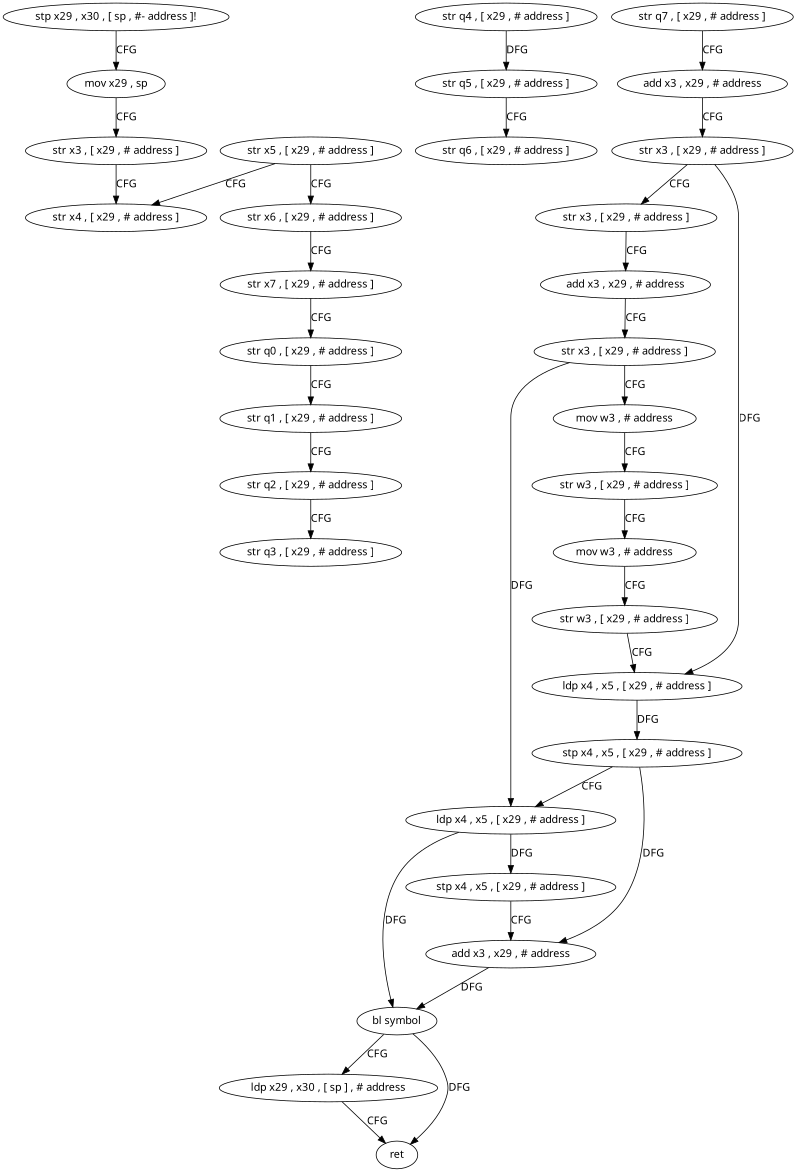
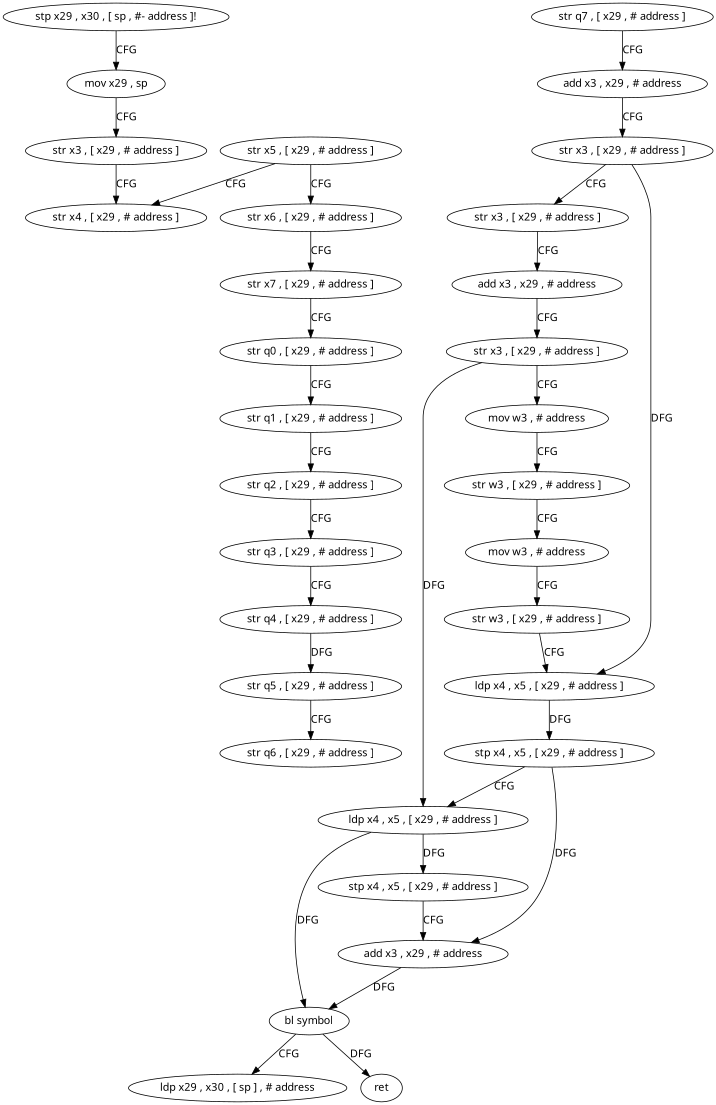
none -> (311, 582)
(361, 1120) -> none
